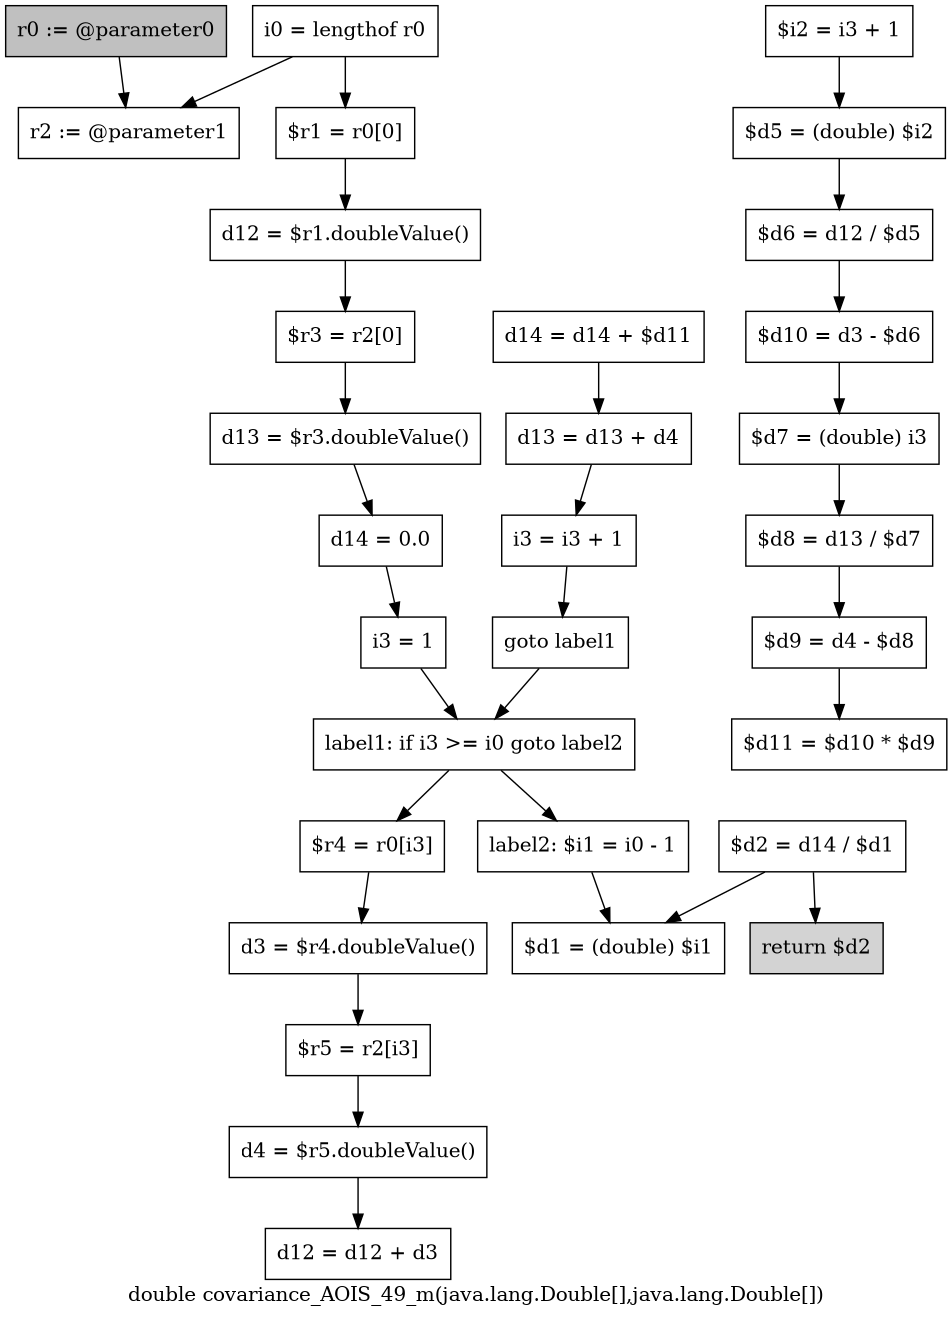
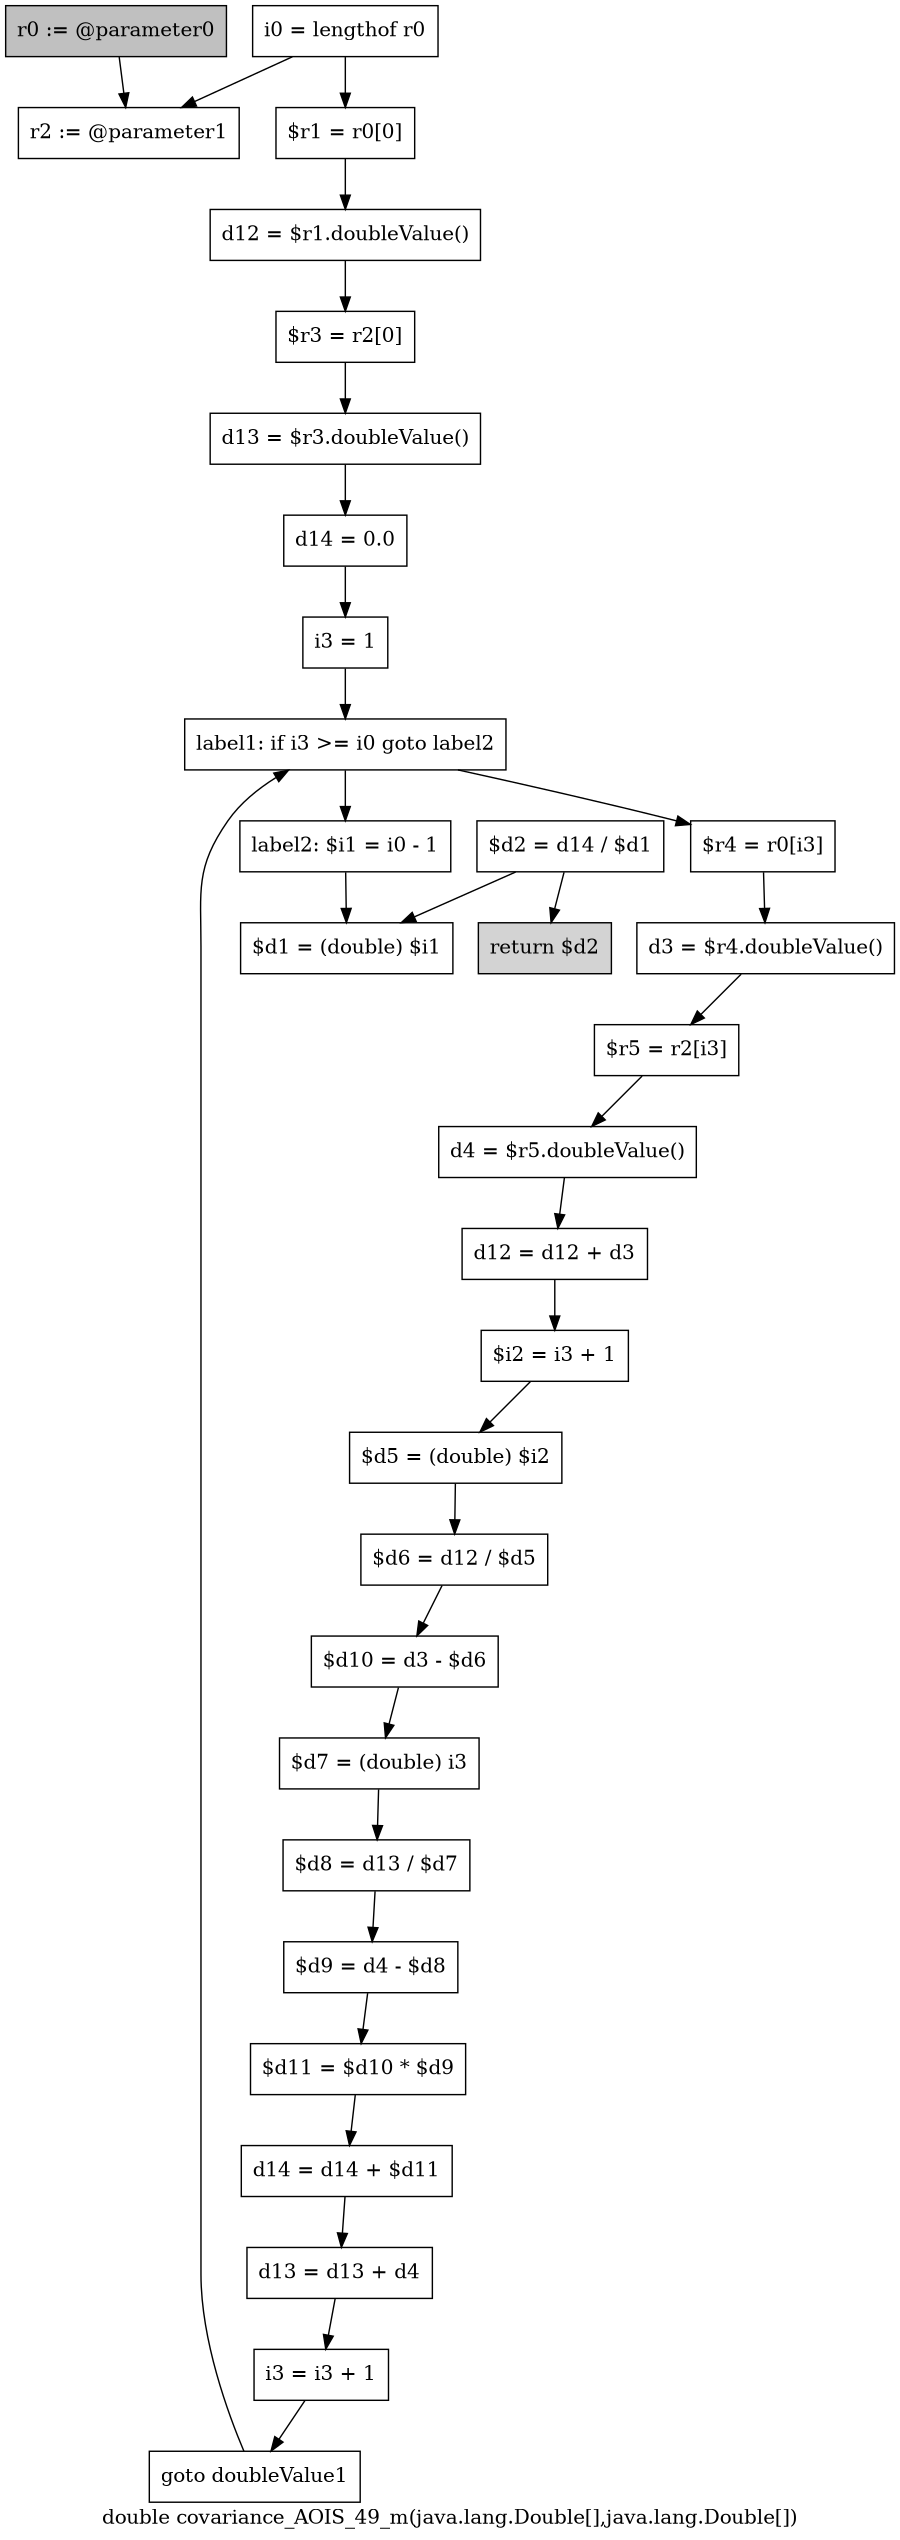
(560, 643) -> (255, 2477)
none -> (555, 1298)
none -> (353, 2113)
